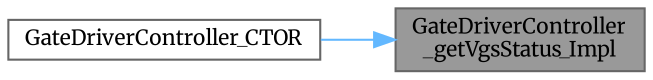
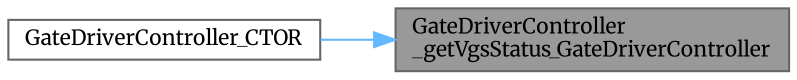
(520, 40) -> (592, 40)
